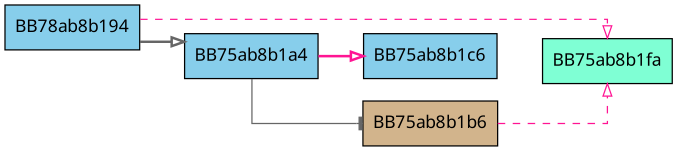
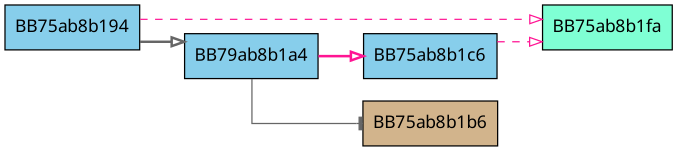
(72, 27) -> (72, 27)
(251, 56) -> (251, 56)
(566, 123) -> (513, 42)
